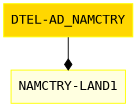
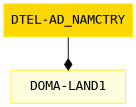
(68, 87) -> (68, 87)
